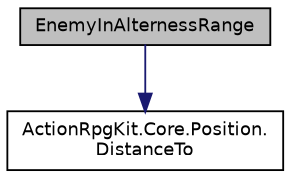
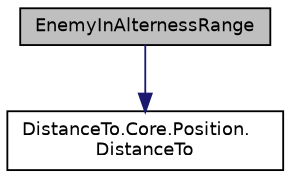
(145, 141) -> (145, 141)
